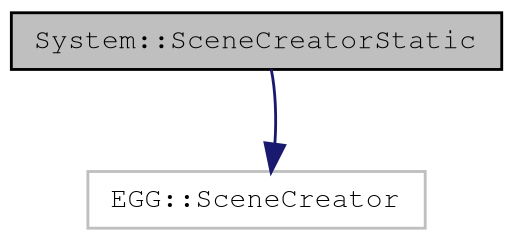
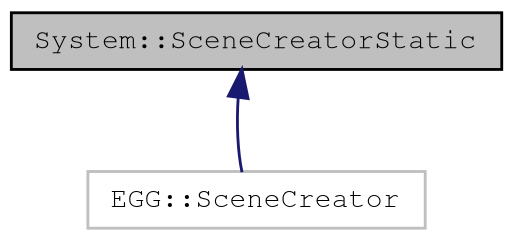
(275, 106) -> (238, 135)
